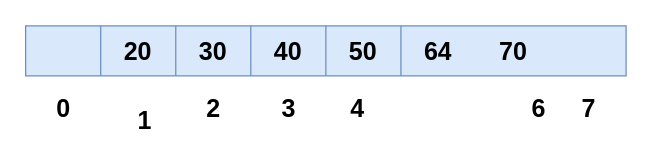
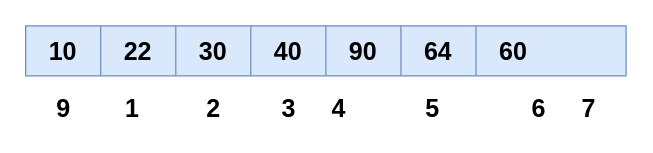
none -> (63, 51)
(138, 51) -> (138, 51)
(363, 51) -> (363, 51)
(513, 51) -> (513, 51)
(64, 107) -> (64, 107)
(357, 107) -> (338, 107)
none -> (432, 107)
(144, 119) -> (132, 107)
